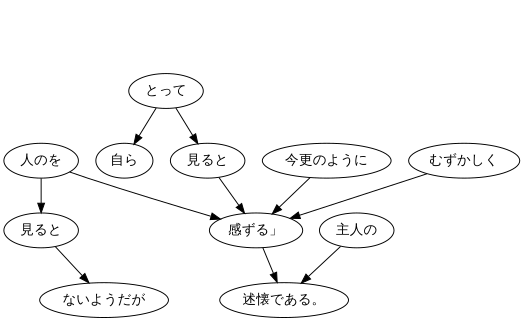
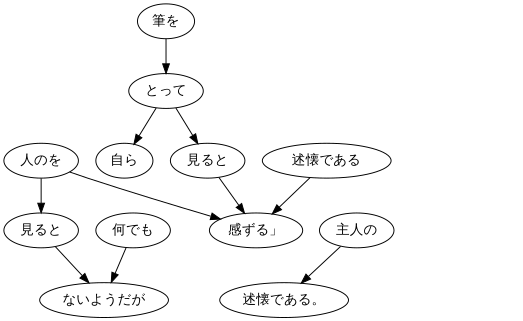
none -> (166, 21)
(327, 161) -> (327, 161)
(464, 161) -> none
none -> (133, 230)
(268, 260) -> none
